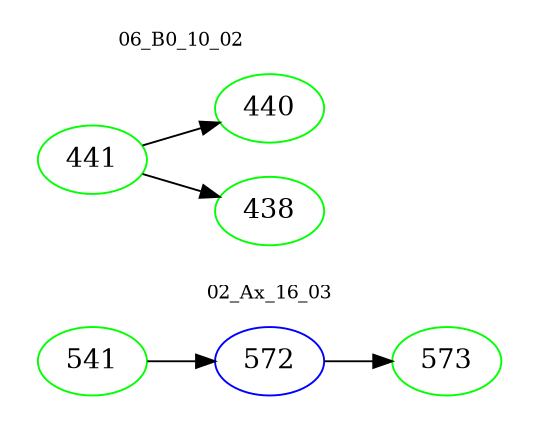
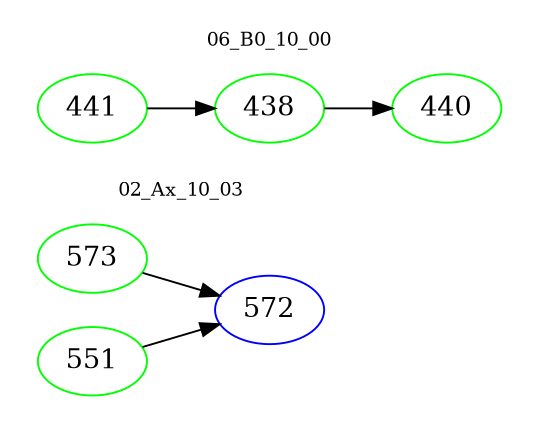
(181, 41) -> (270, 41)
(172, 137) -> (349, 108)
(270, 294) -> (181, 191)
(92, 361) -> (92, 361)
(349, 361) -> (172, 282)
